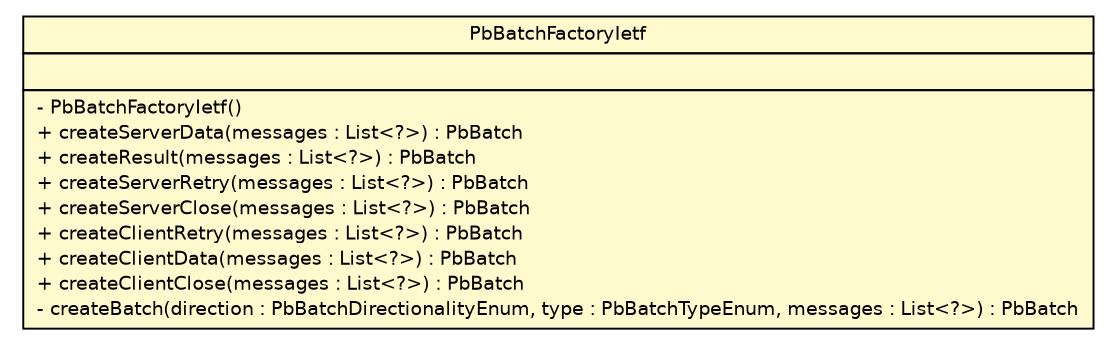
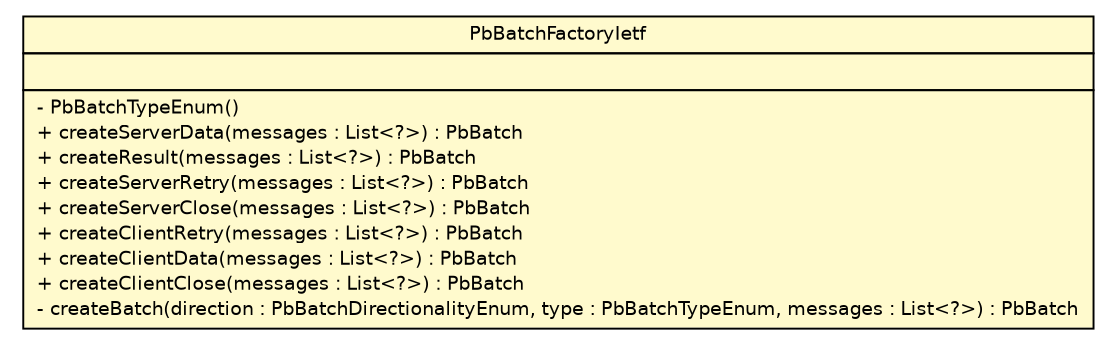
(140, 108) -> (139, 108)
